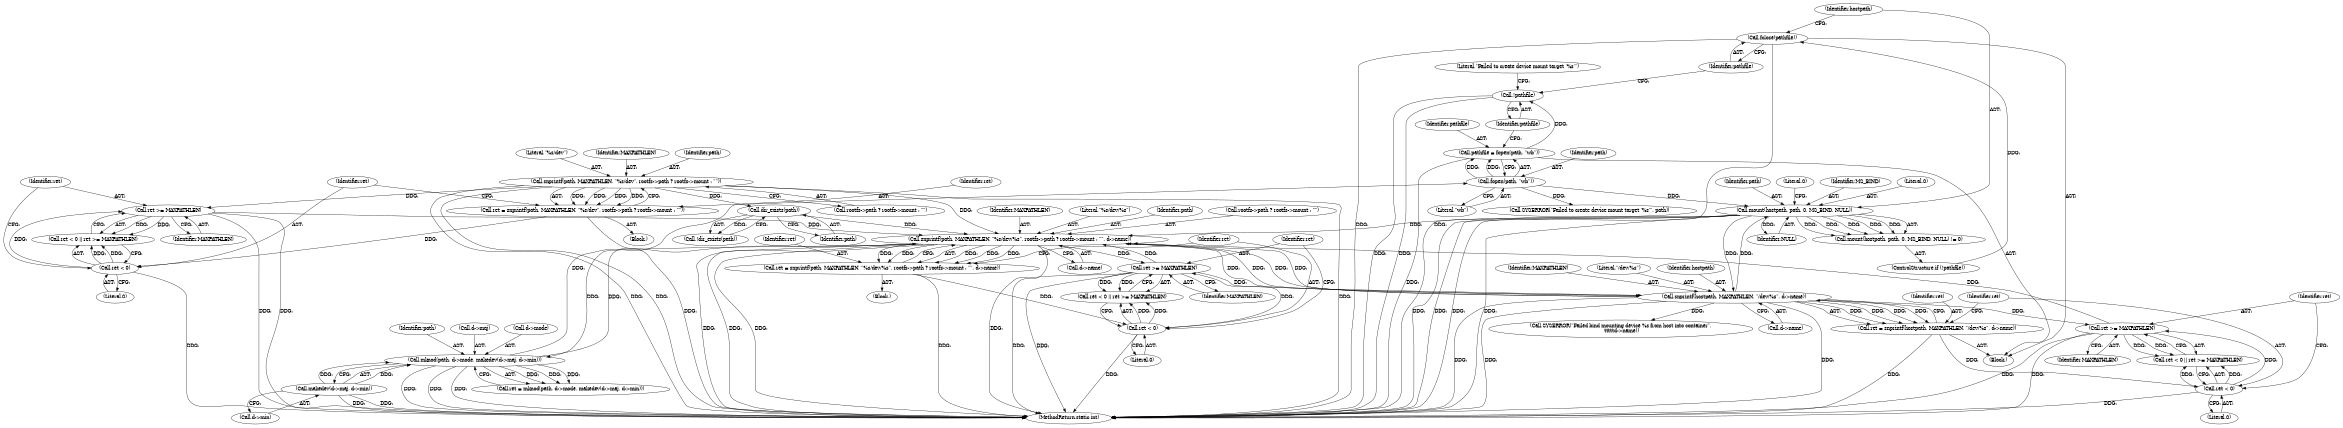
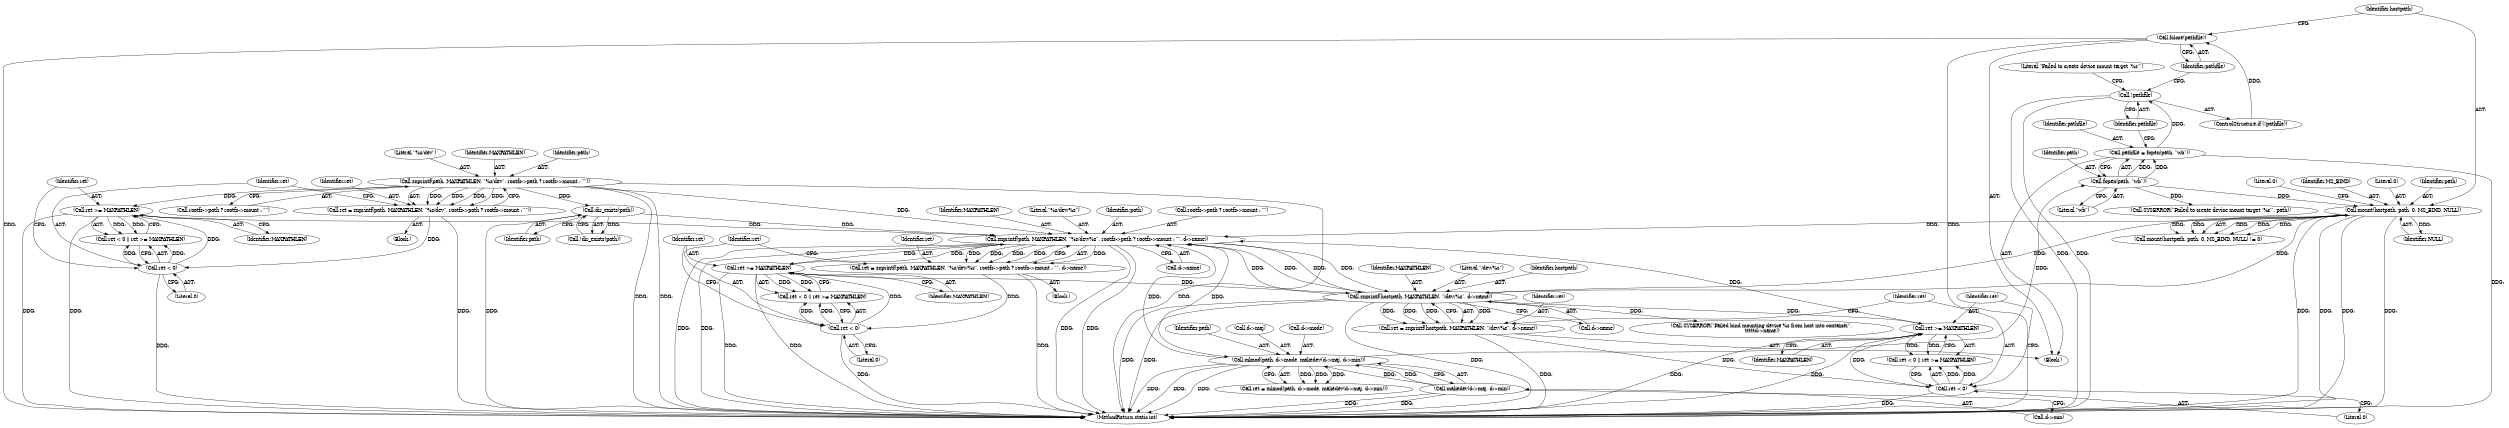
(1912, 253) -> (2190, 109)
none -> (652, 407)
